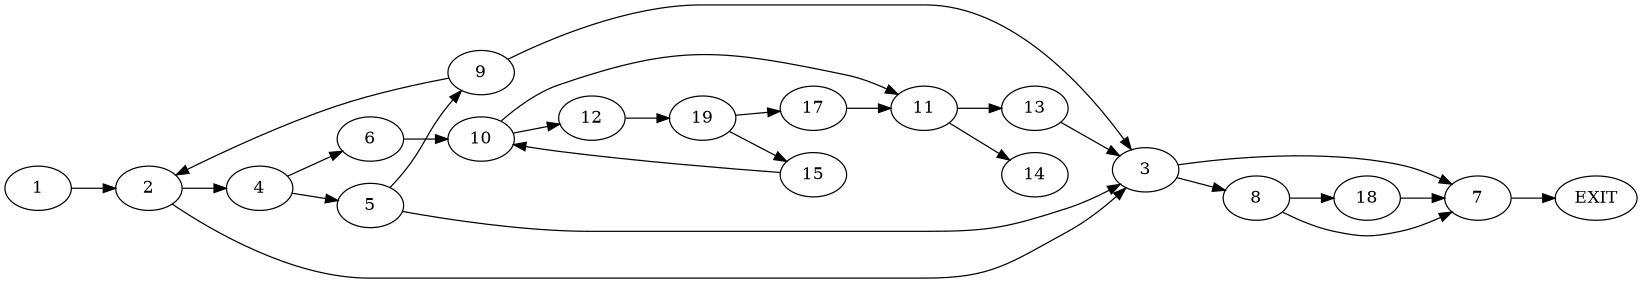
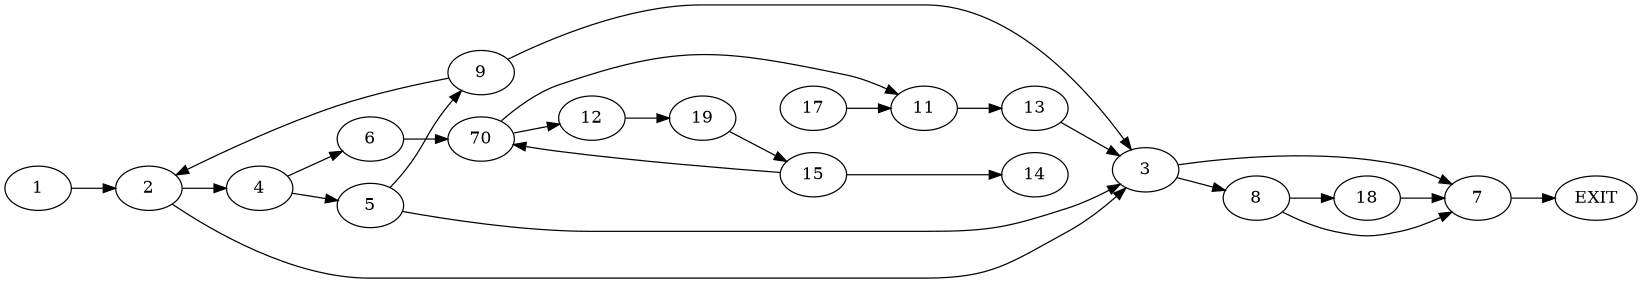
(752, 114) -> none
(974, 138) -> (918, 175)
(481, 139) -> (481, 139)
